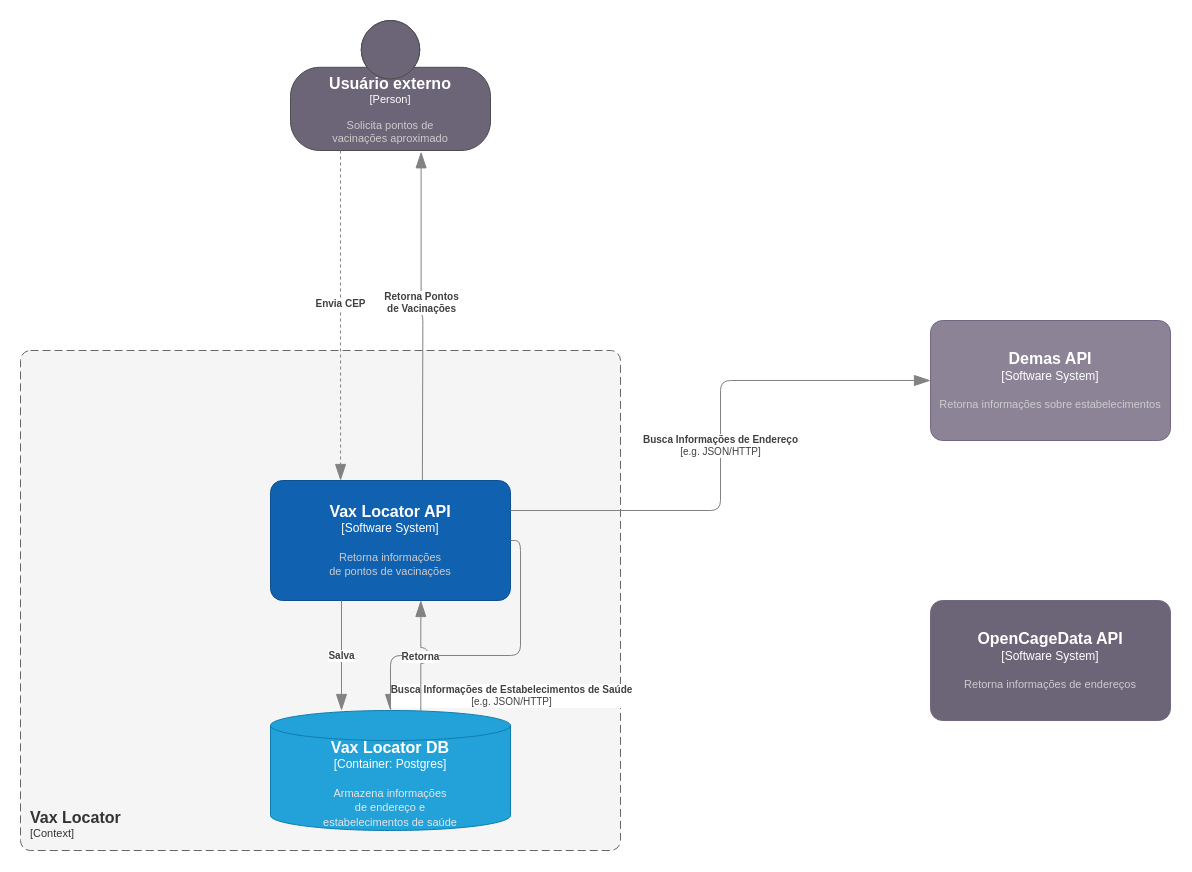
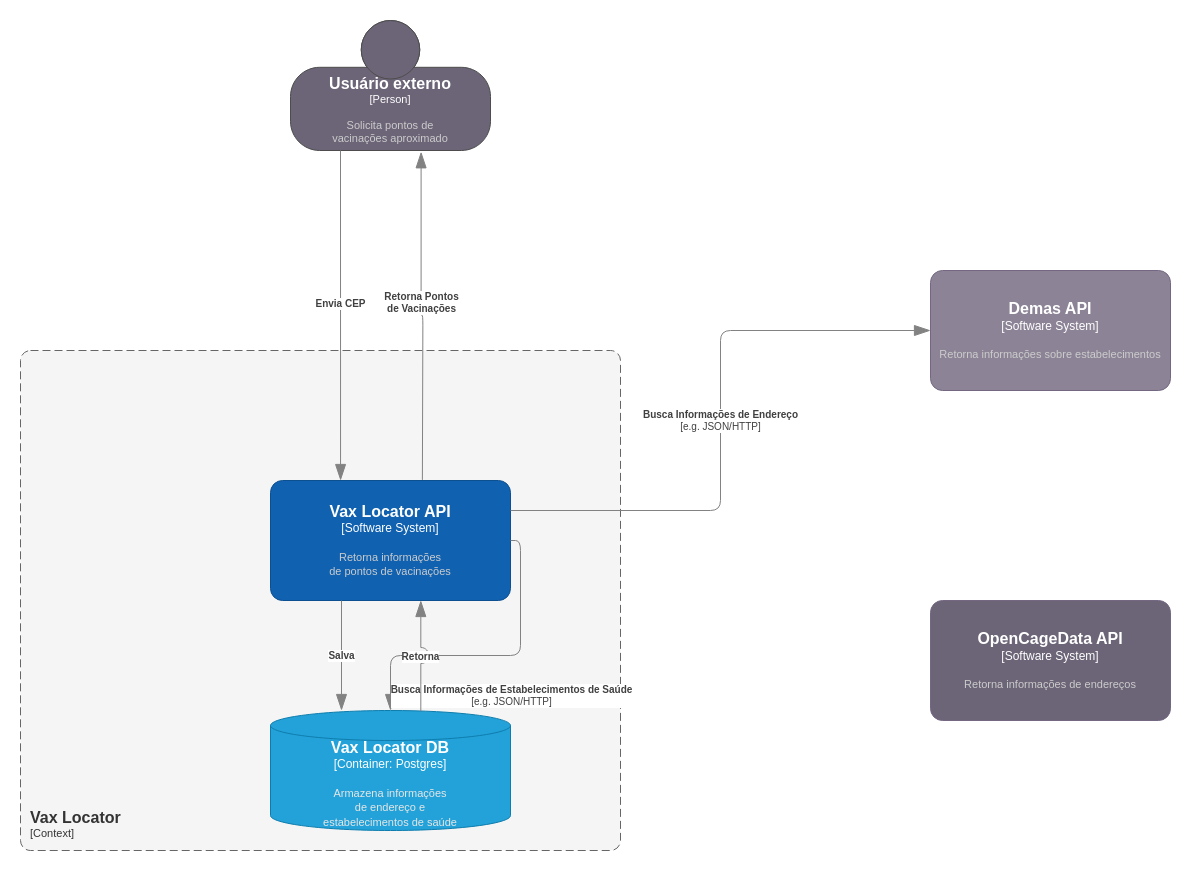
(1051, 381) -> (1051, 331)
(341, 385) -> (341, 385)
